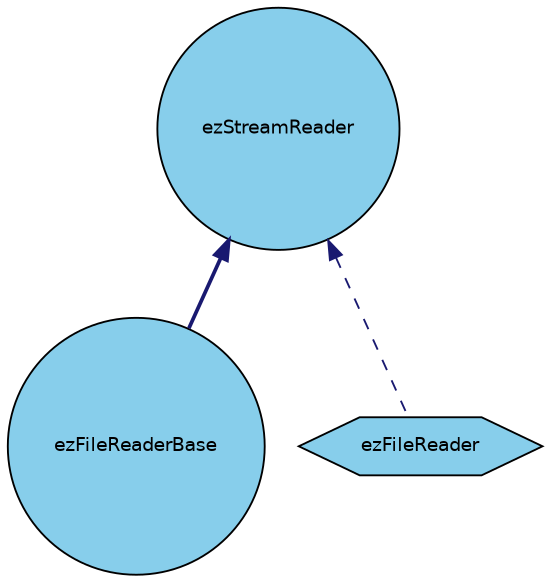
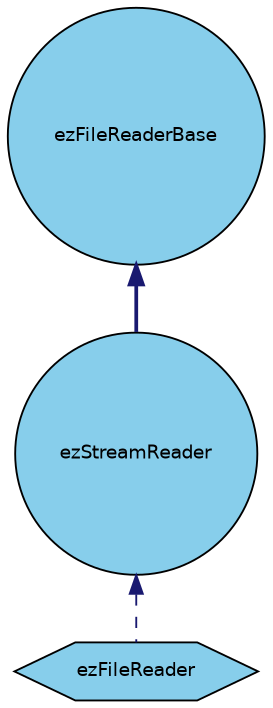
(205, 293) -> (136, 308)
